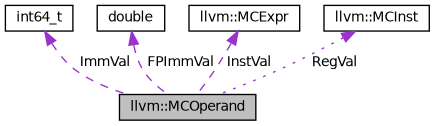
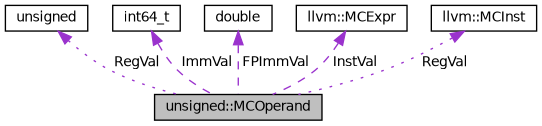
none -> (47, 18)
(188, 107) -> (238, 107)
